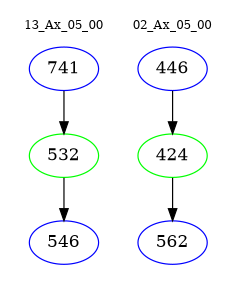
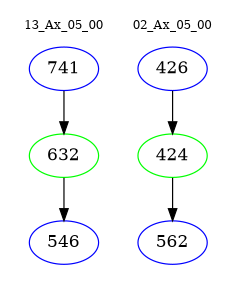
(173, 69) -> (173, 69)
(64, 156) -> (64, 156)
